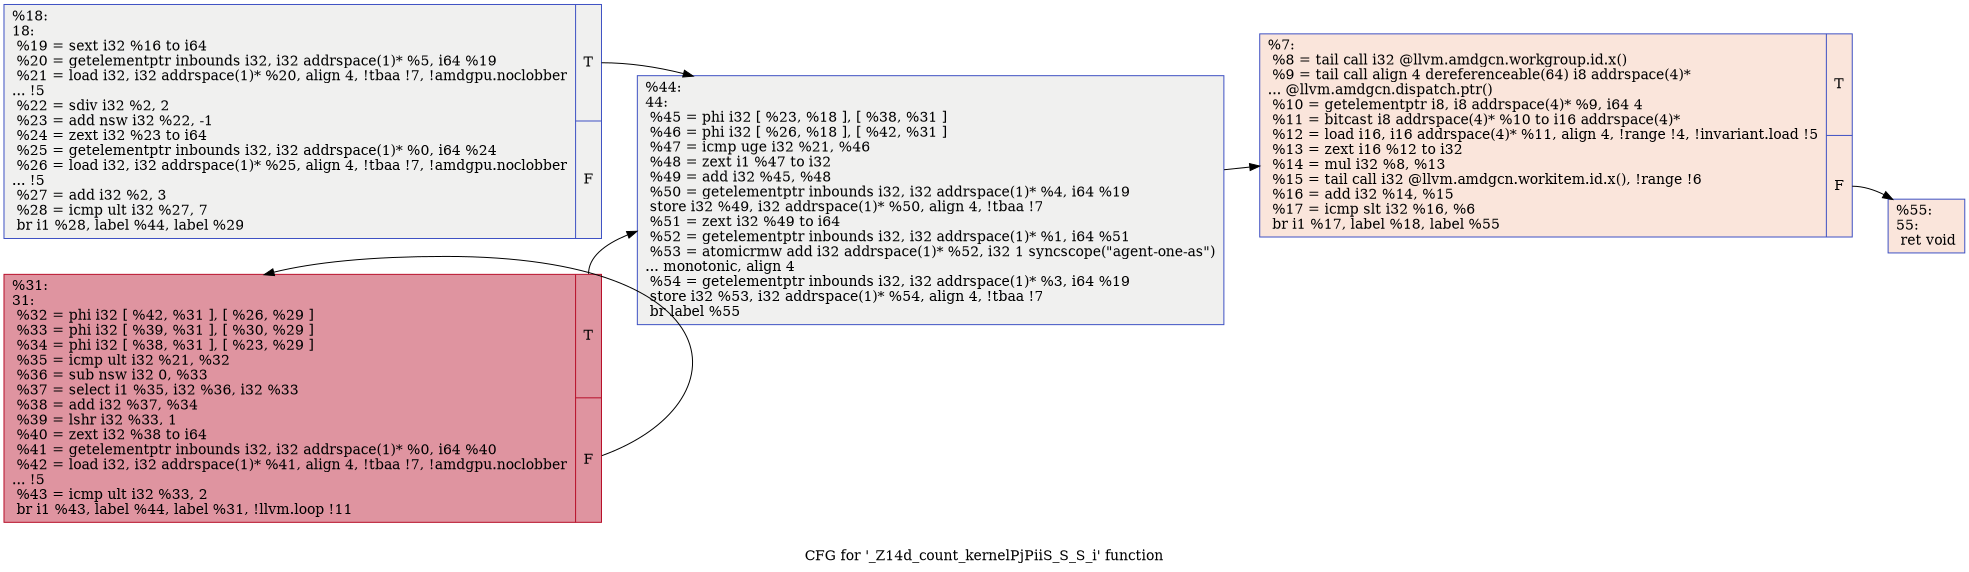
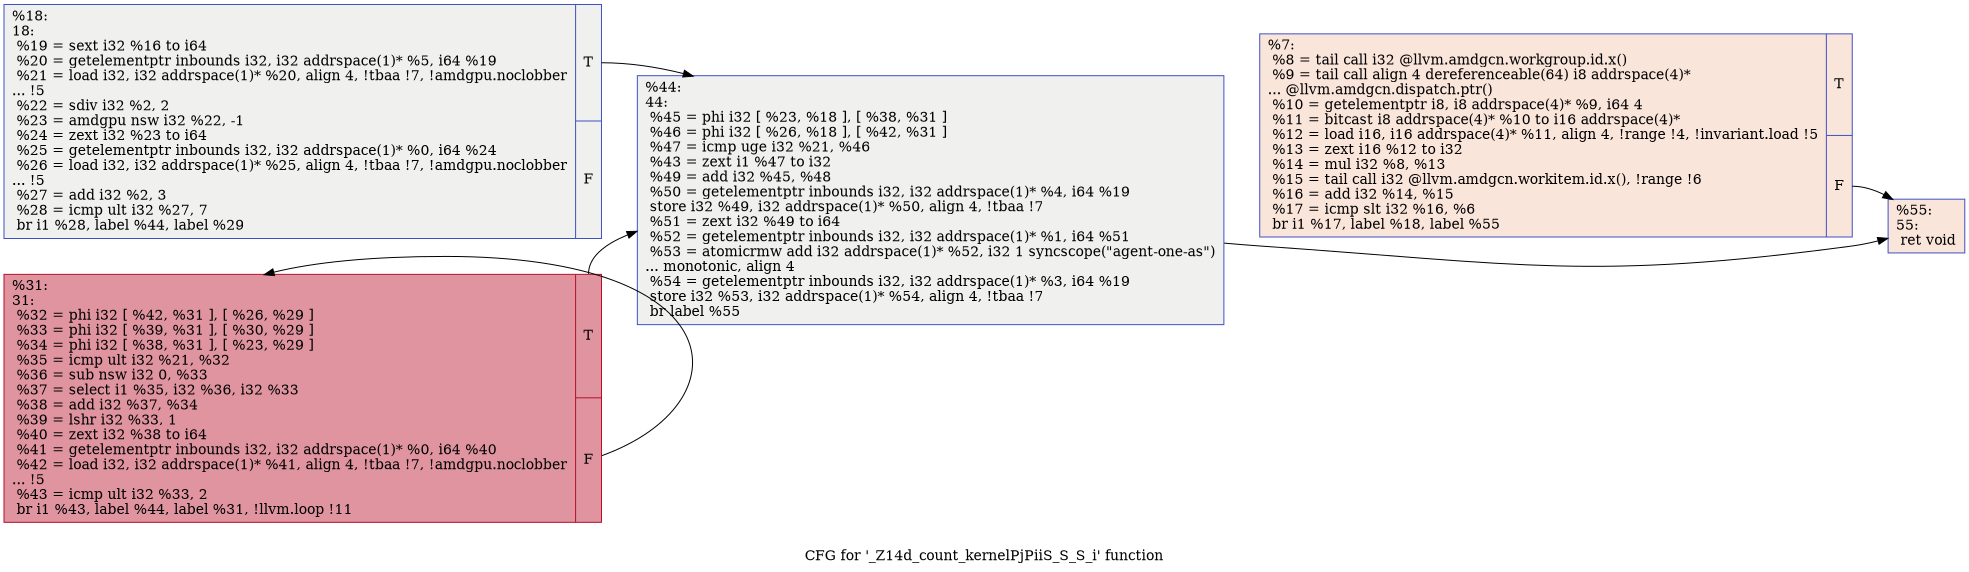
(113, 121) -> (128, 121)
(738, 162) -> (738, 162)
(1237, 168) -> (1551, 266)
